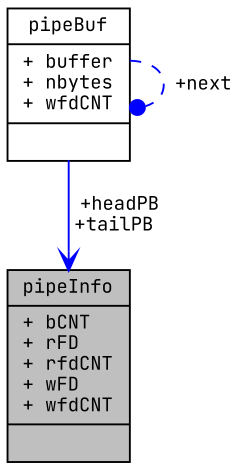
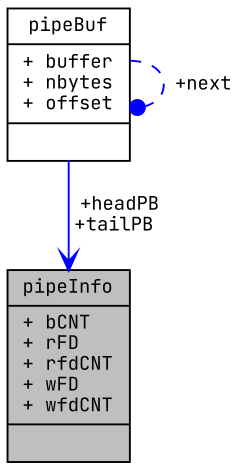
(69, 104) -> (69, 104)
